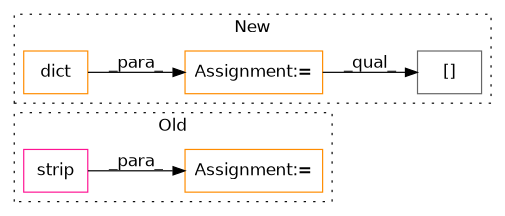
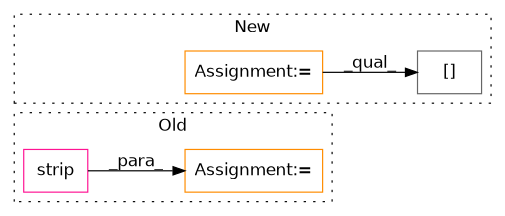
(56, 72) -> none
